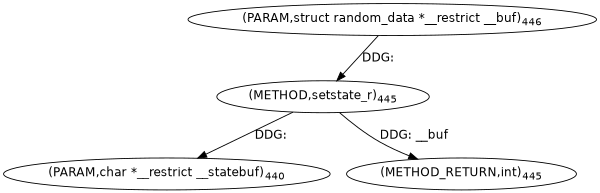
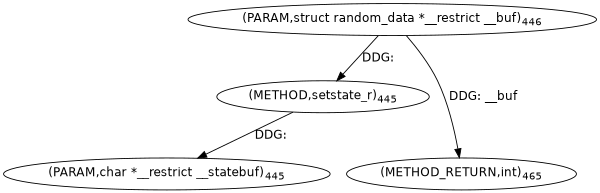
(372, 137) -> (441, 88)
(275, 173) -> (275, 173)
(532, 173) -> (532, 173)
